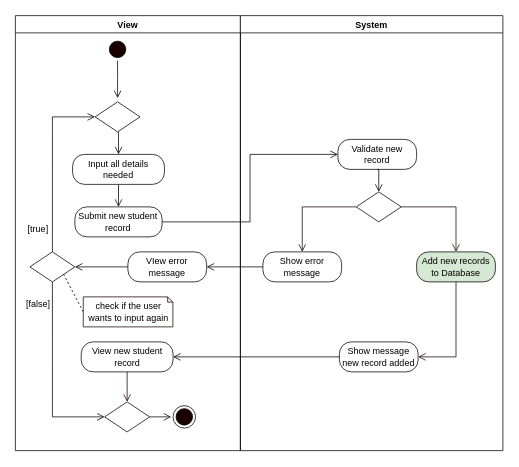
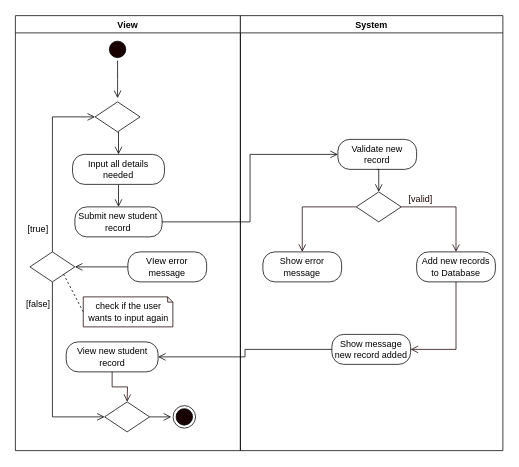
none -> (420, 199)
(236, 267) -> none
(456, 267) -> (456, 267)
(127, 357) -> (112, 357)
(379, 357) -> (371, 349)
